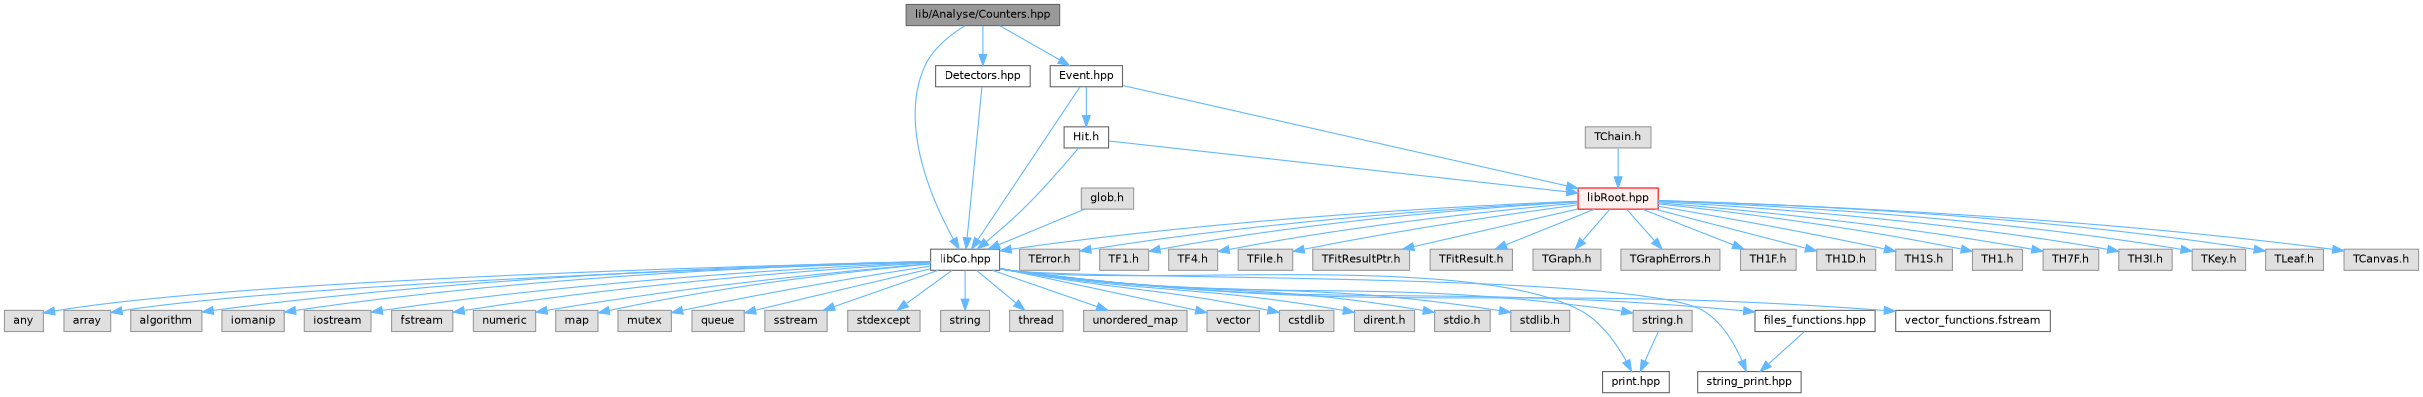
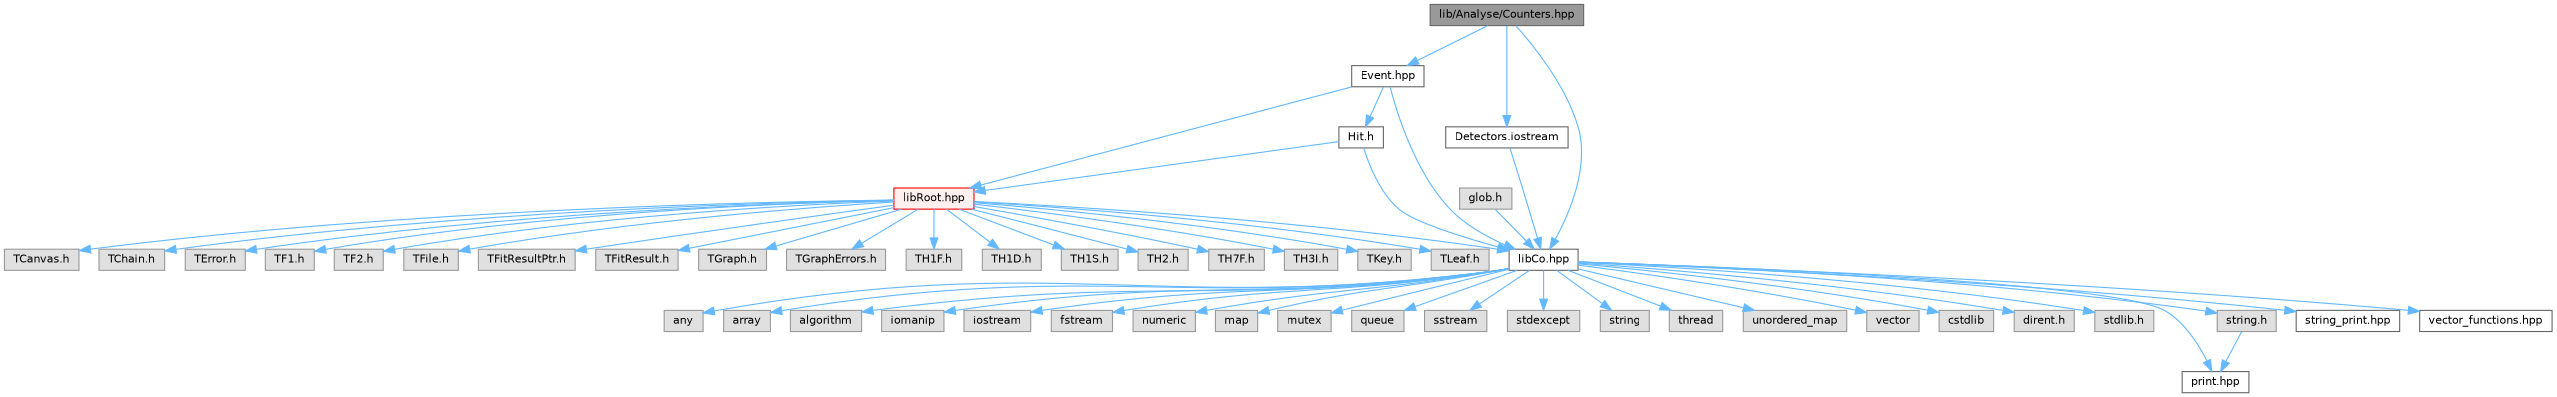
(983, 76) -> (1507, 137)
(1618, 162) -> (534, 215)
(1193, 260) -> (359, 260)
(1997, 260) -> (1163, 260)
(1462, 321) -> none
(1815, 321) -> none
(1973, 321) -> (2486, 321)
